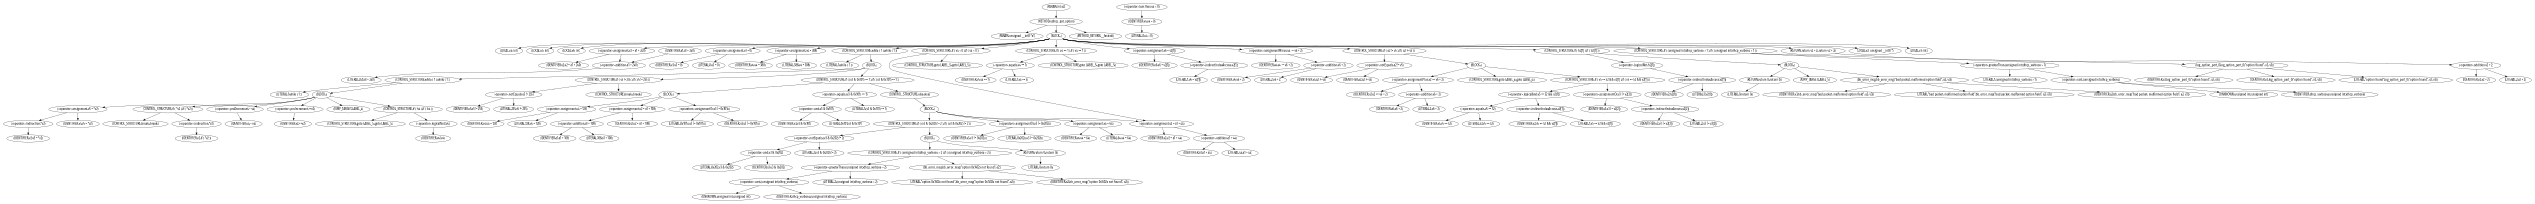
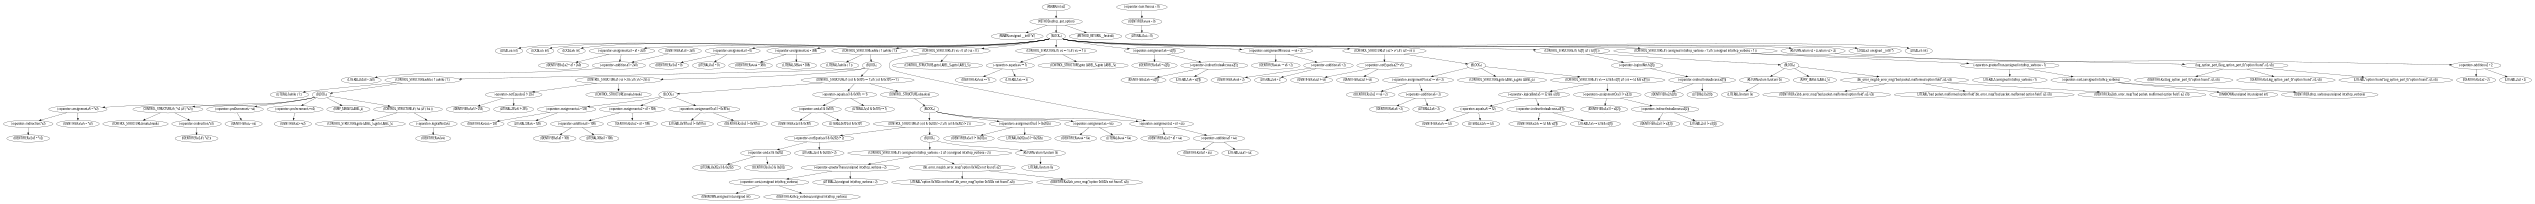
(1384, 51) -> (1384, 51)
none -> (1144, 80)
